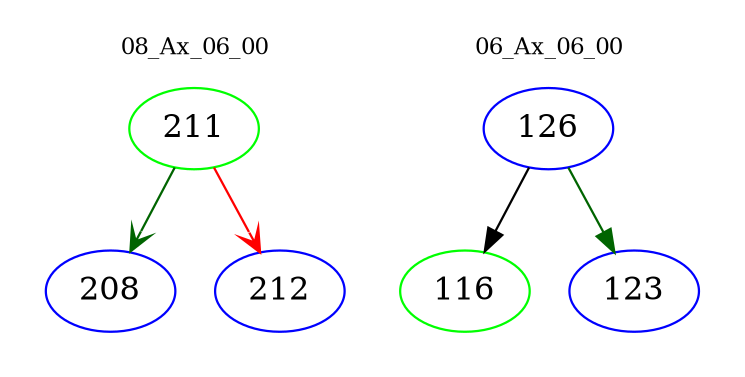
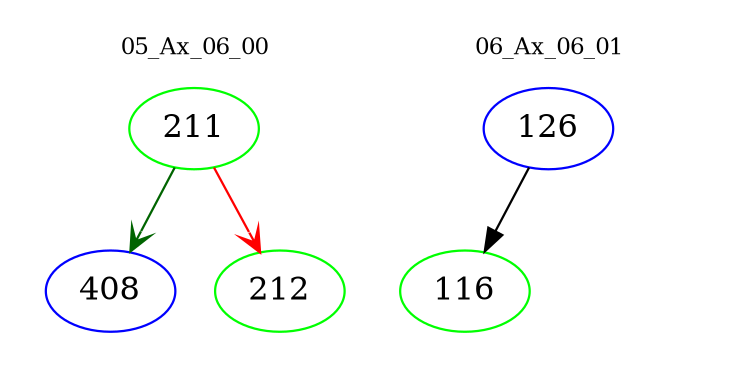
(195, 49) -> (195, 49)
(550, 49) -> (550, 49)
(111, 291) -> (111, 291)
(280, 291) -> (280, 291)
(634, 291) -> none
